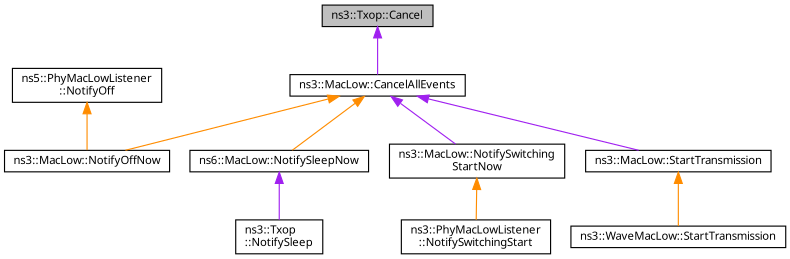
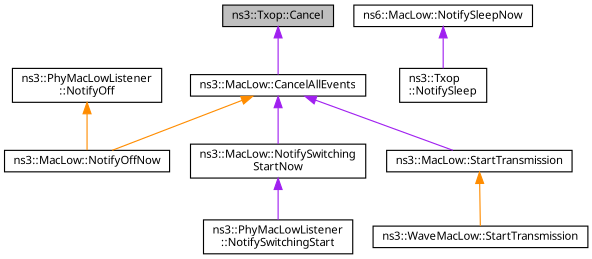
(87, 85) -> (87, 85)
(324, 127) -> none
(476, 205) -> (278, 205)
